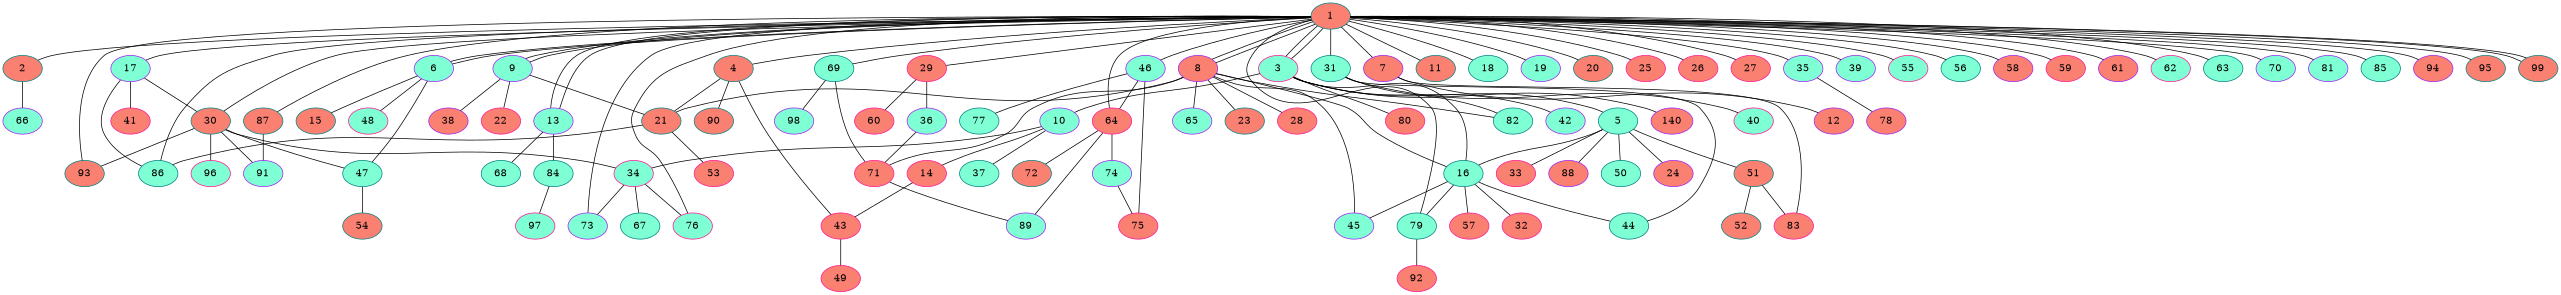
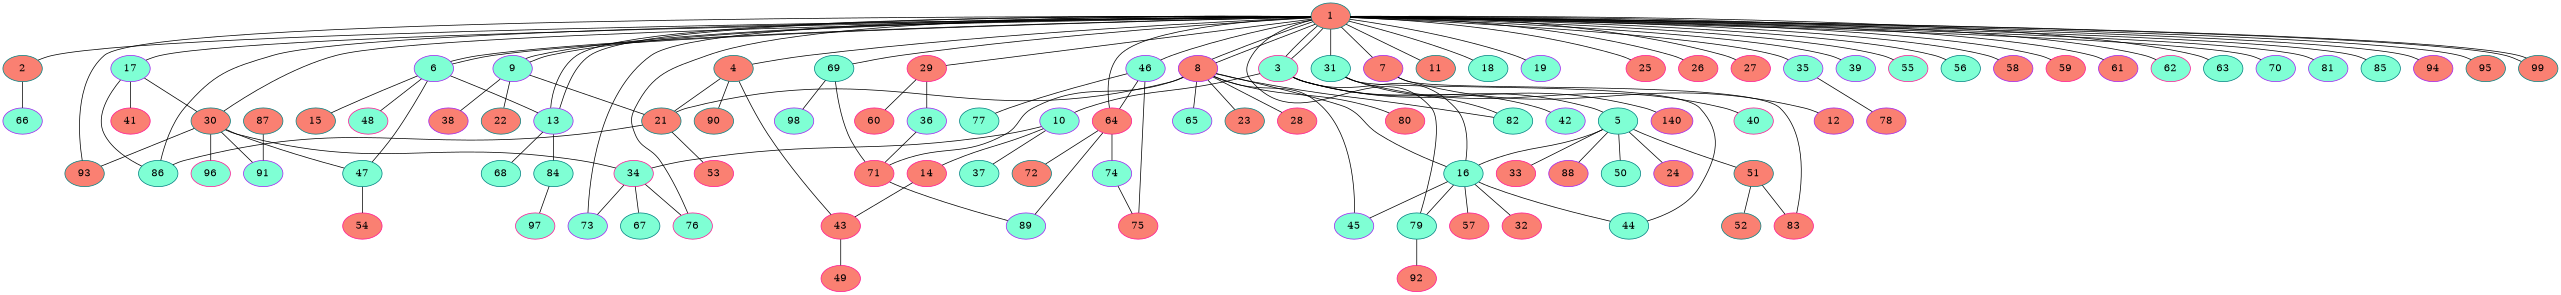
(787, 23) -> none
(1593, 69) -> none
none -> (494, 94)
(1363, 103) -> (1302, 95)
(501, 121) -> (501, 121)
(362, 226) -> (362, 226)
